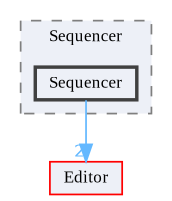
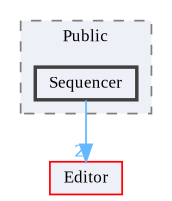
(86, 37) -> (86, 37)
